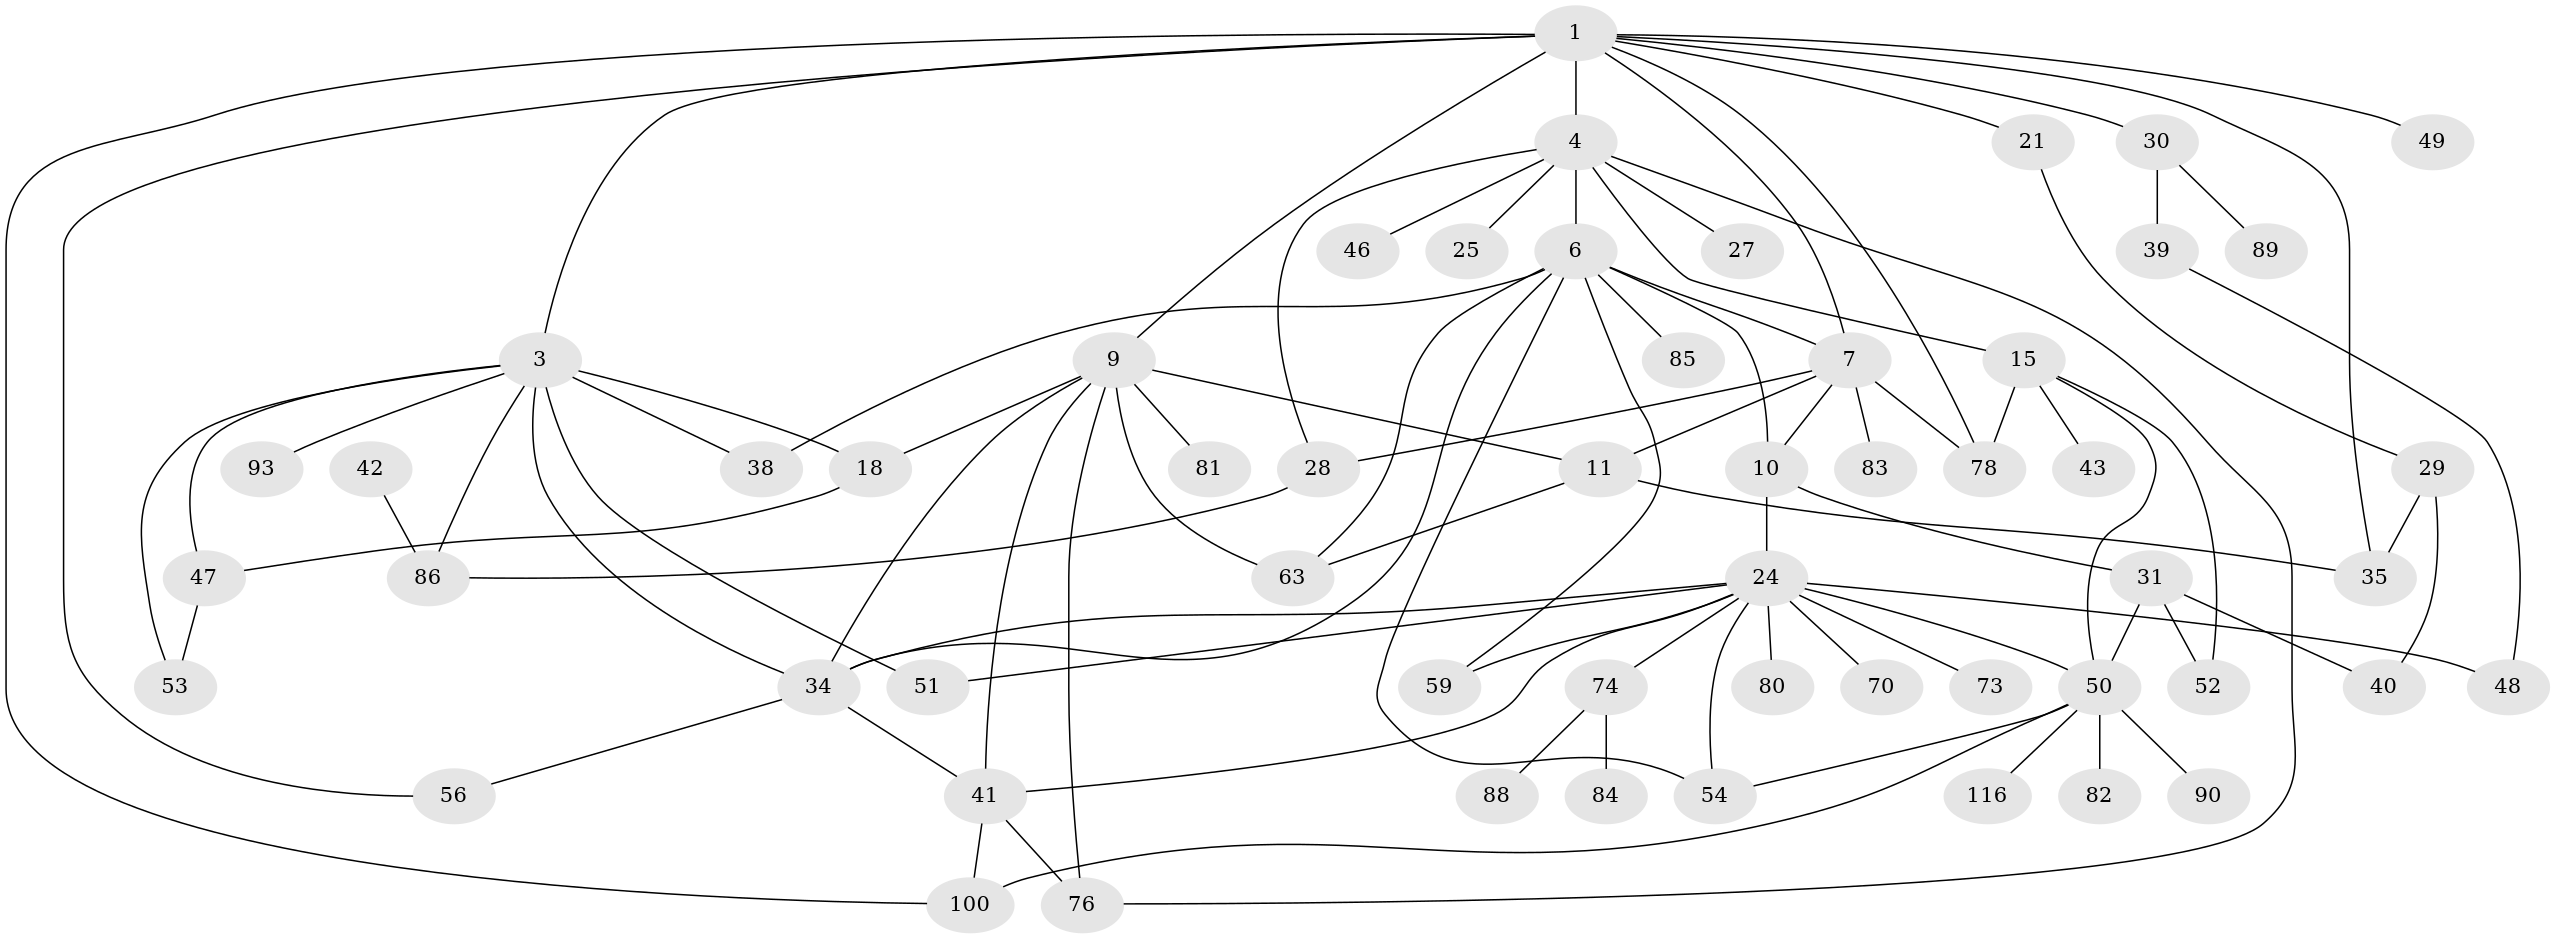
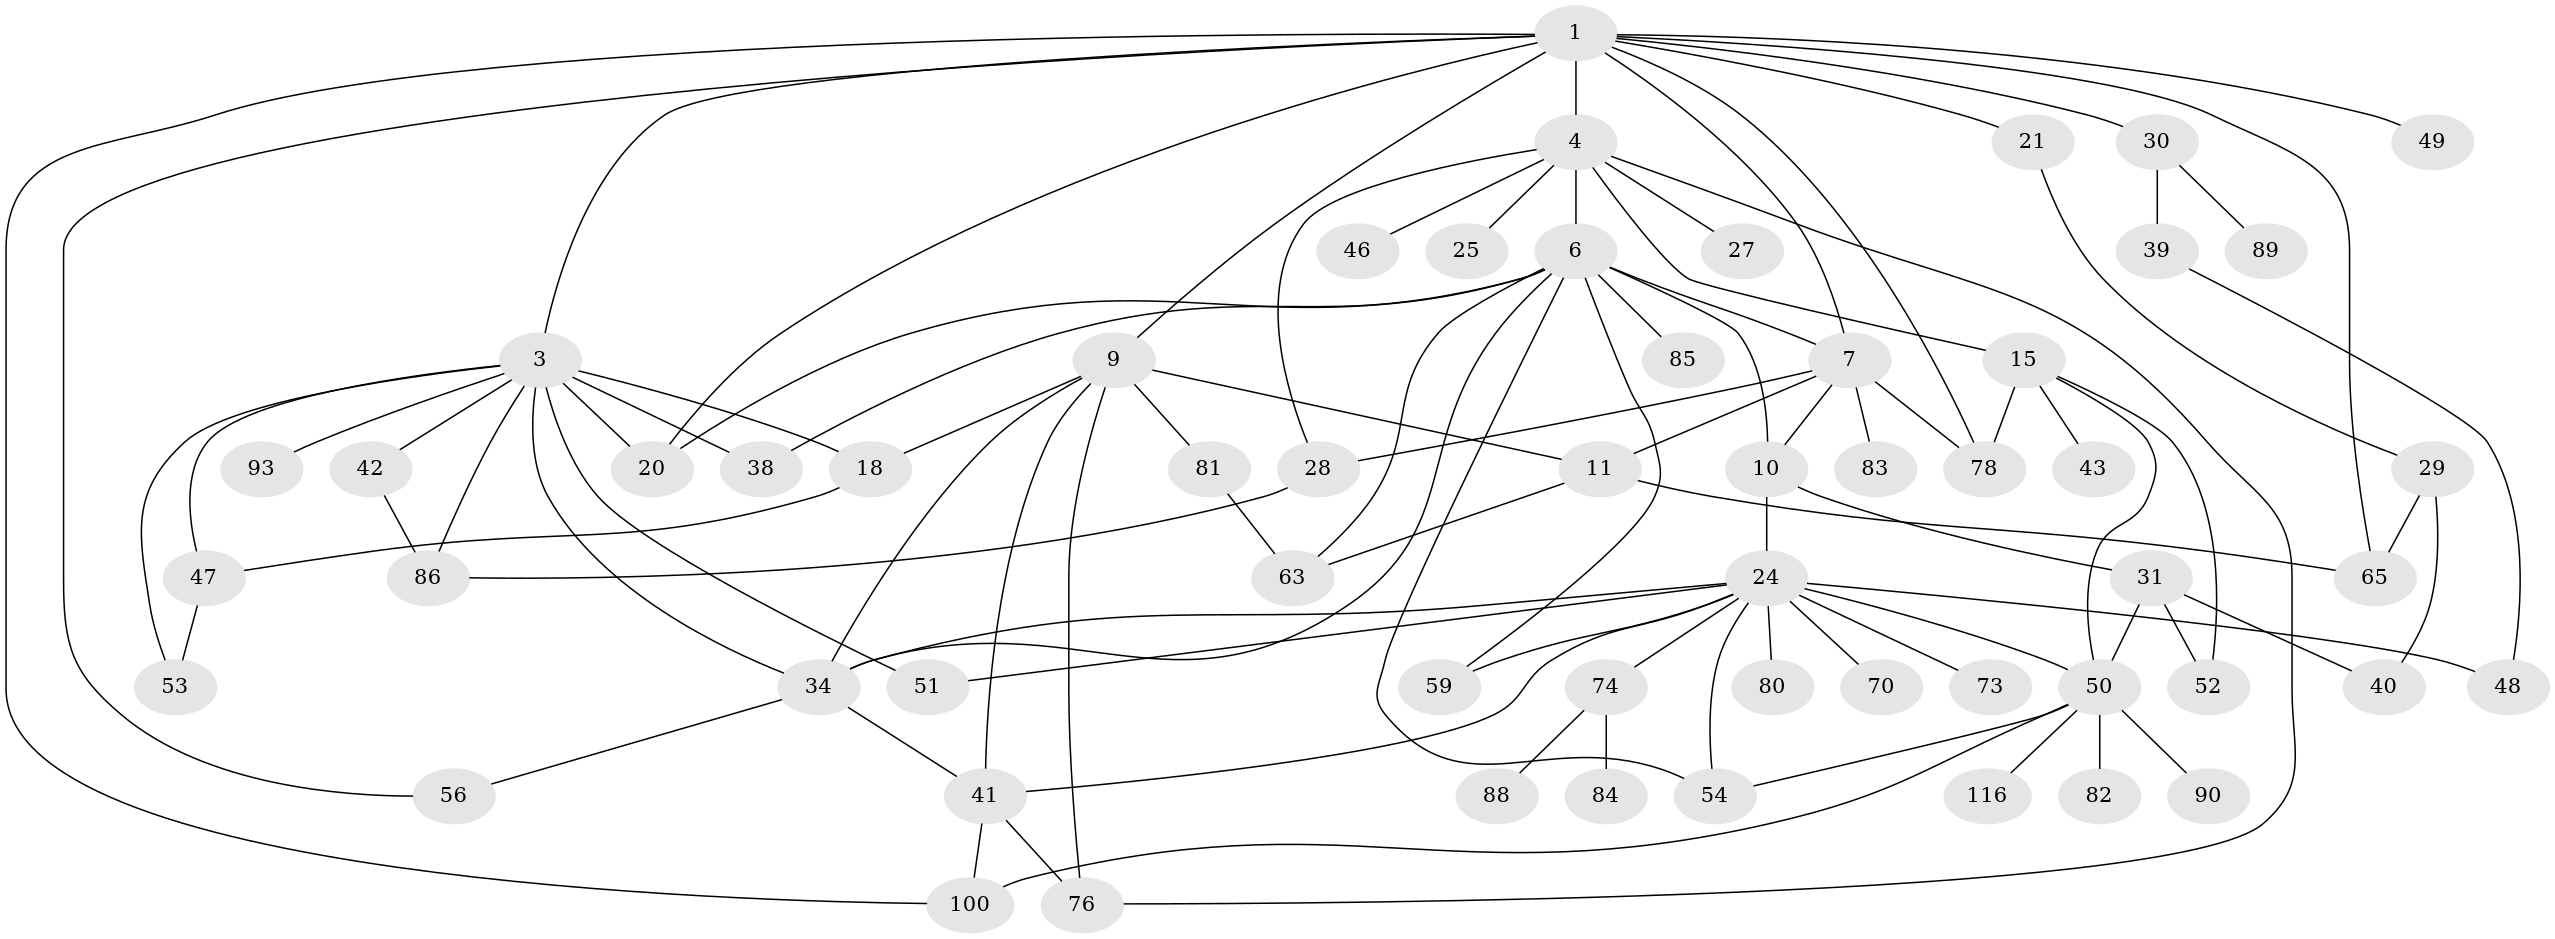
none -> (456, 415)
none -> (652, 469)
(1158, 499) -> (1251, 524)
(2375, 578) -> (2375, 578)
